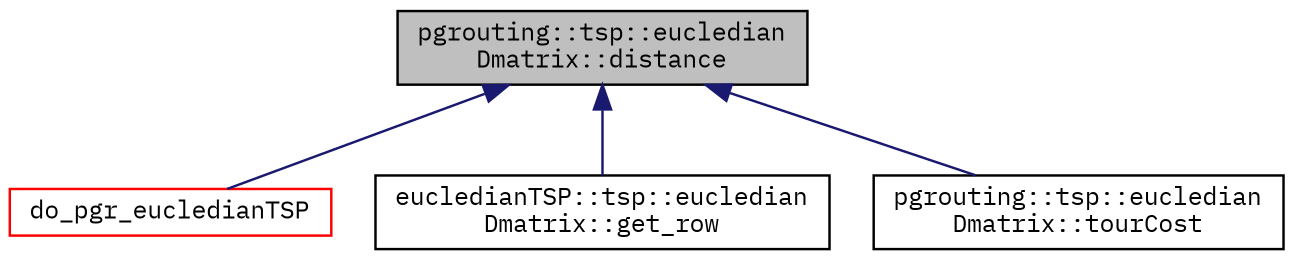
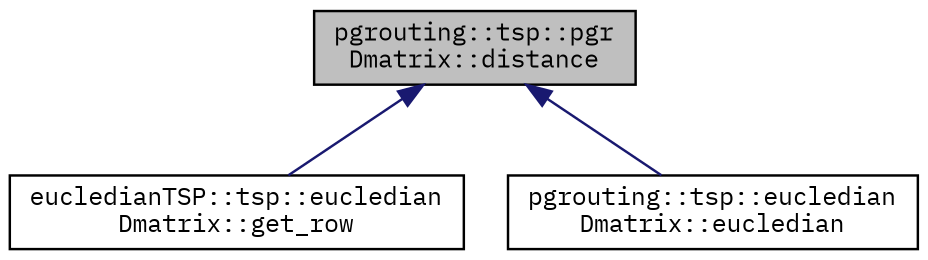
(602, 48) -> (475, 48)
(171, 212) -> none
(1079, 212) -> (713, 212)
